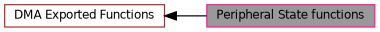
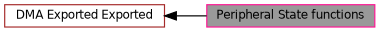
(85, 16) -> (85, 16)
